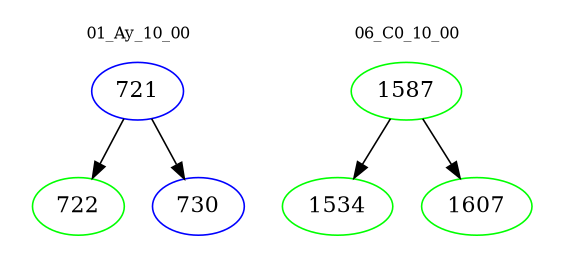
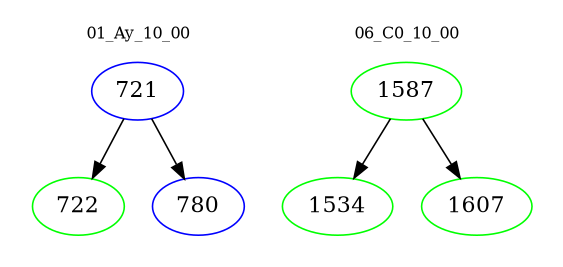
(198, 206) -> (198, 206)
